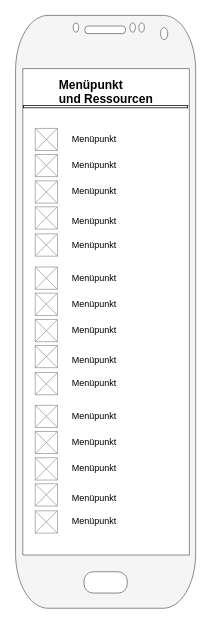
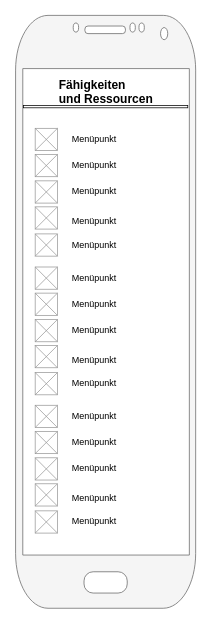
(93, 88) -> (93, 88)
